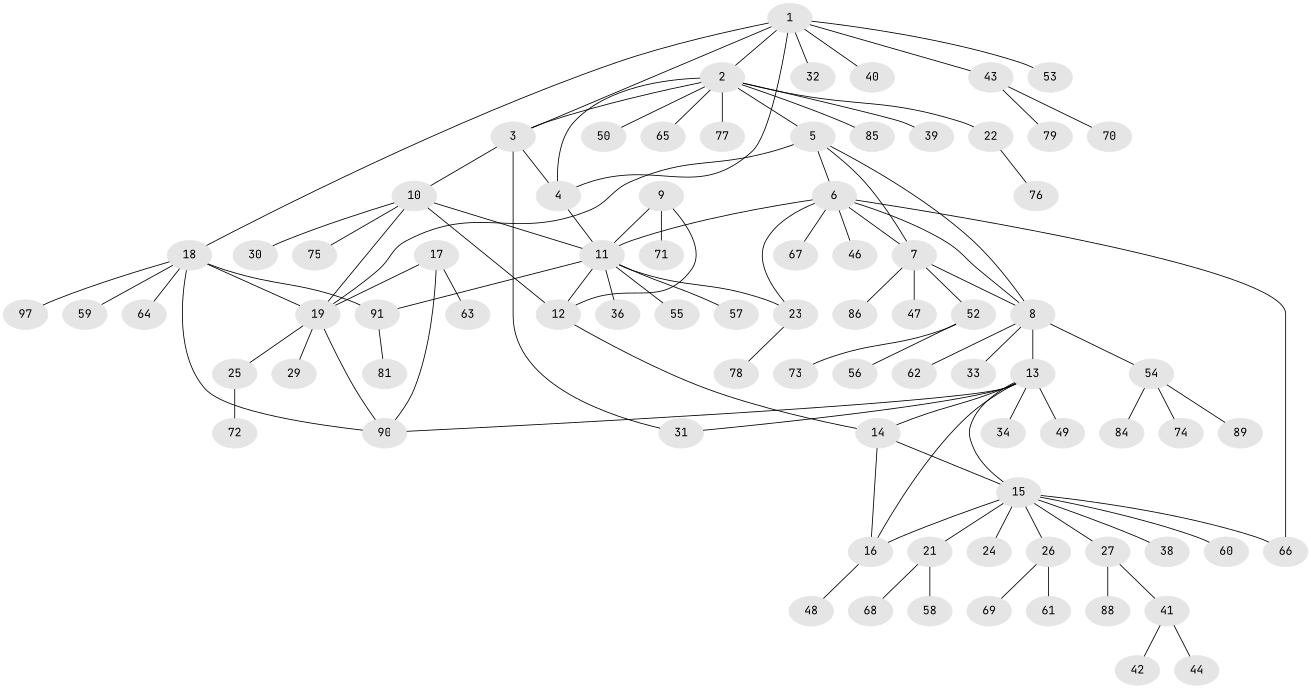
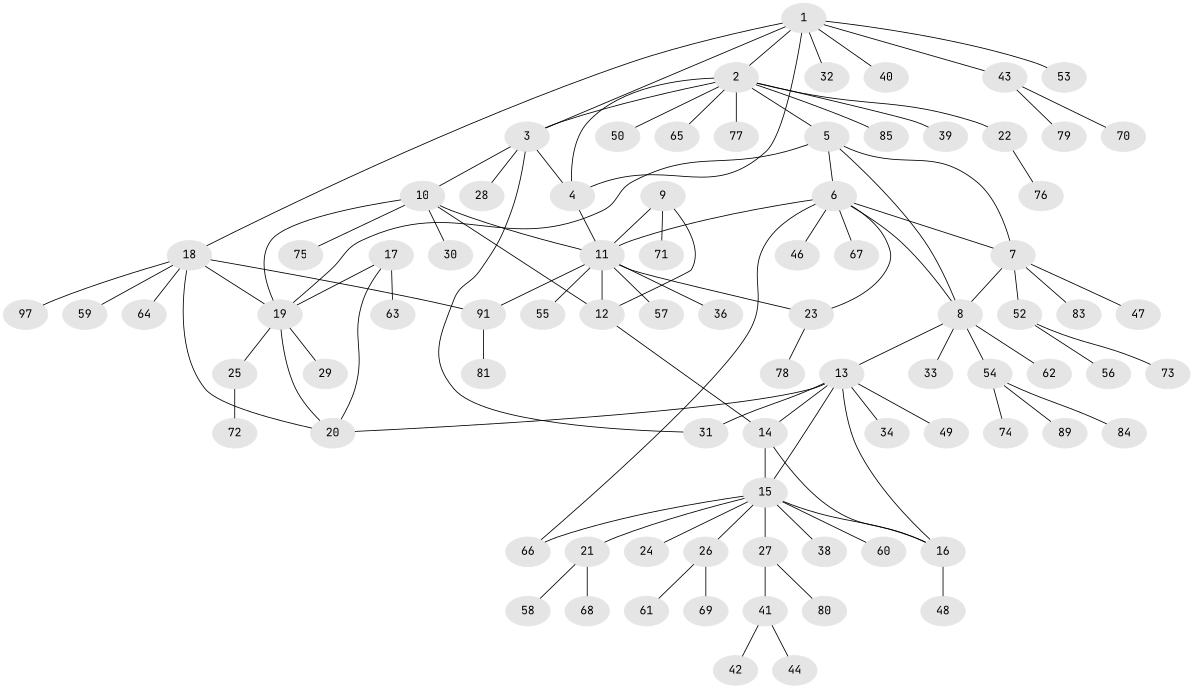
none -> (482, 196)
(855, 315) -> (1079, 315)
(385, 433) -> (333, 433)
(1108, 611) -> (824, 611)
